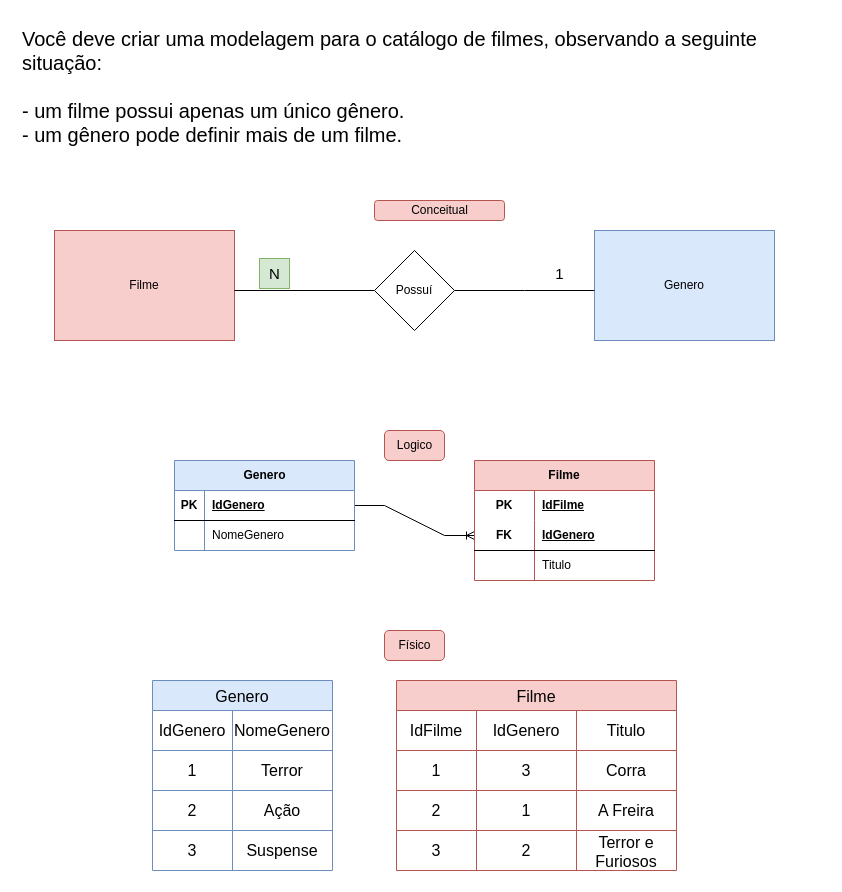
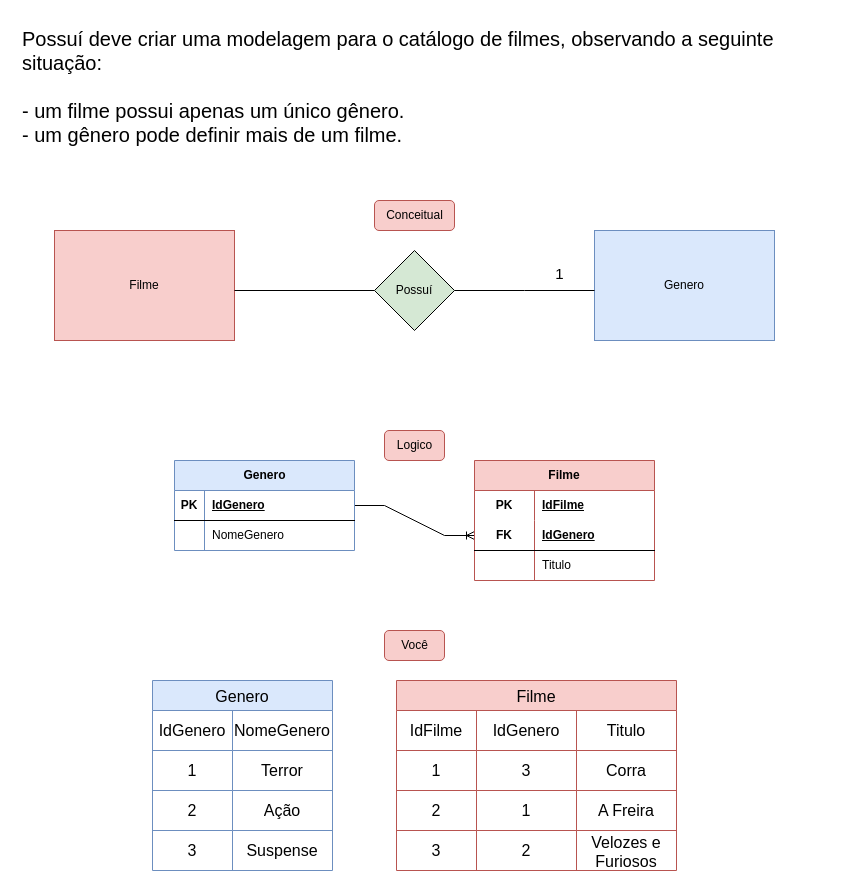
(422, 76) -> (422, 76)
(440, 211) -> (415, 216)
(275, 274) -> none
(415, 291) -> (415, 291)
(415, 646) -> (415, 646)
(627, 851) -> (627, 851)
